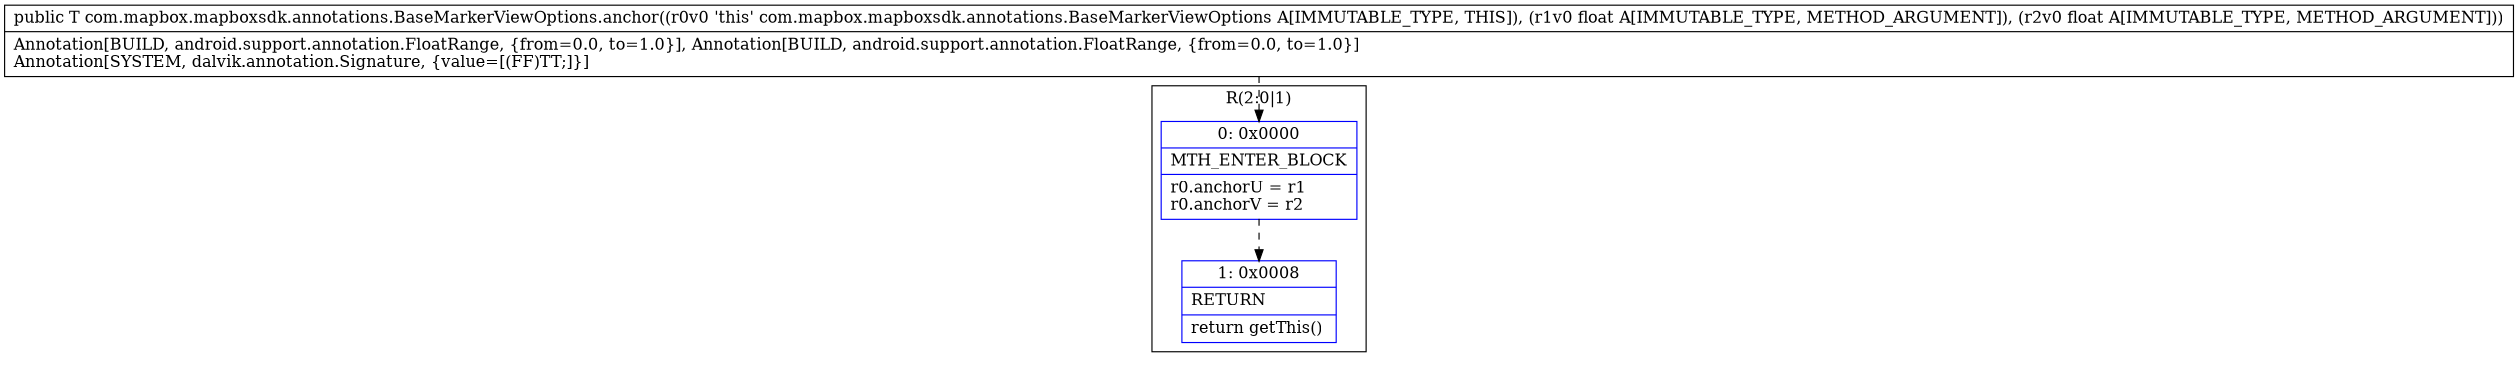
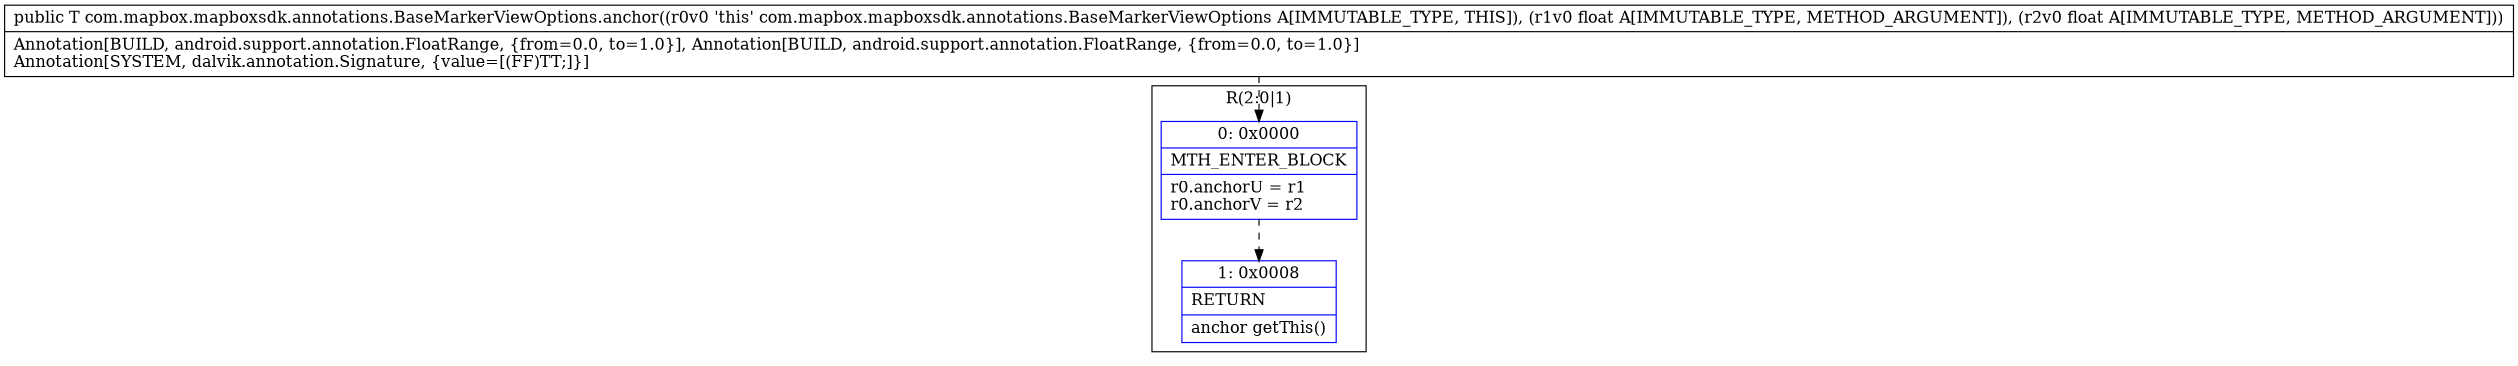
(1257, 328) -> (1259, 328)
